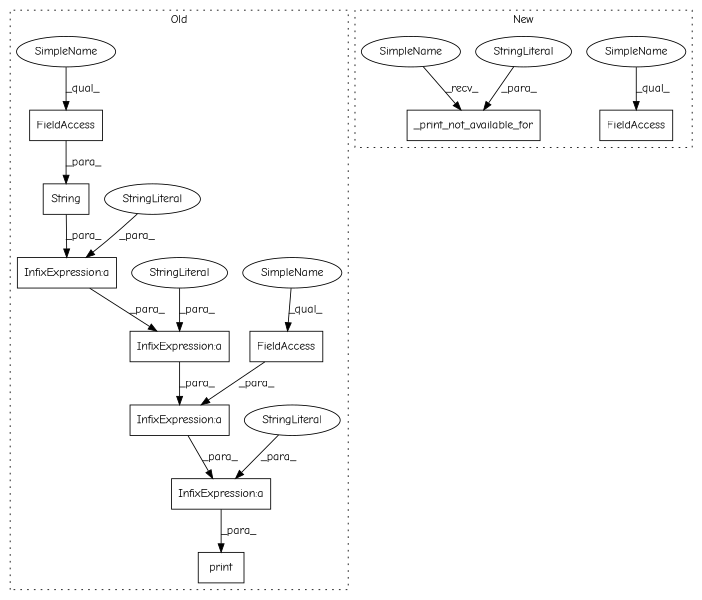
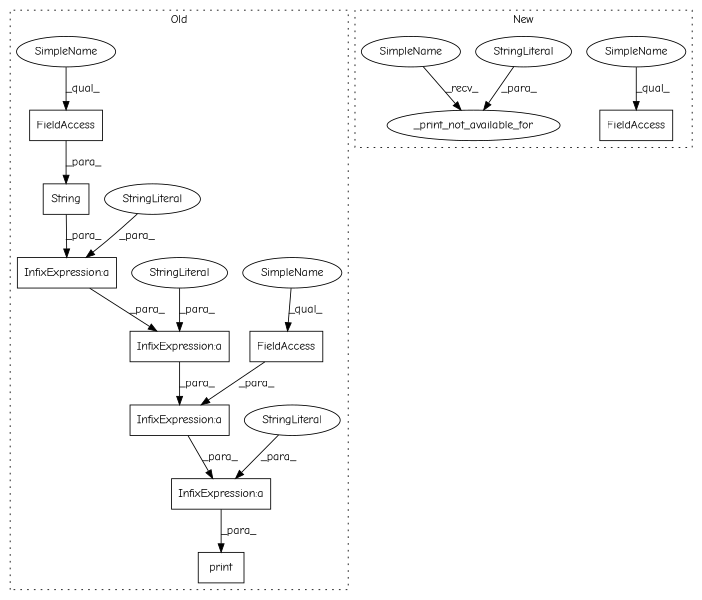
(474, 125) -> (474, 125)
